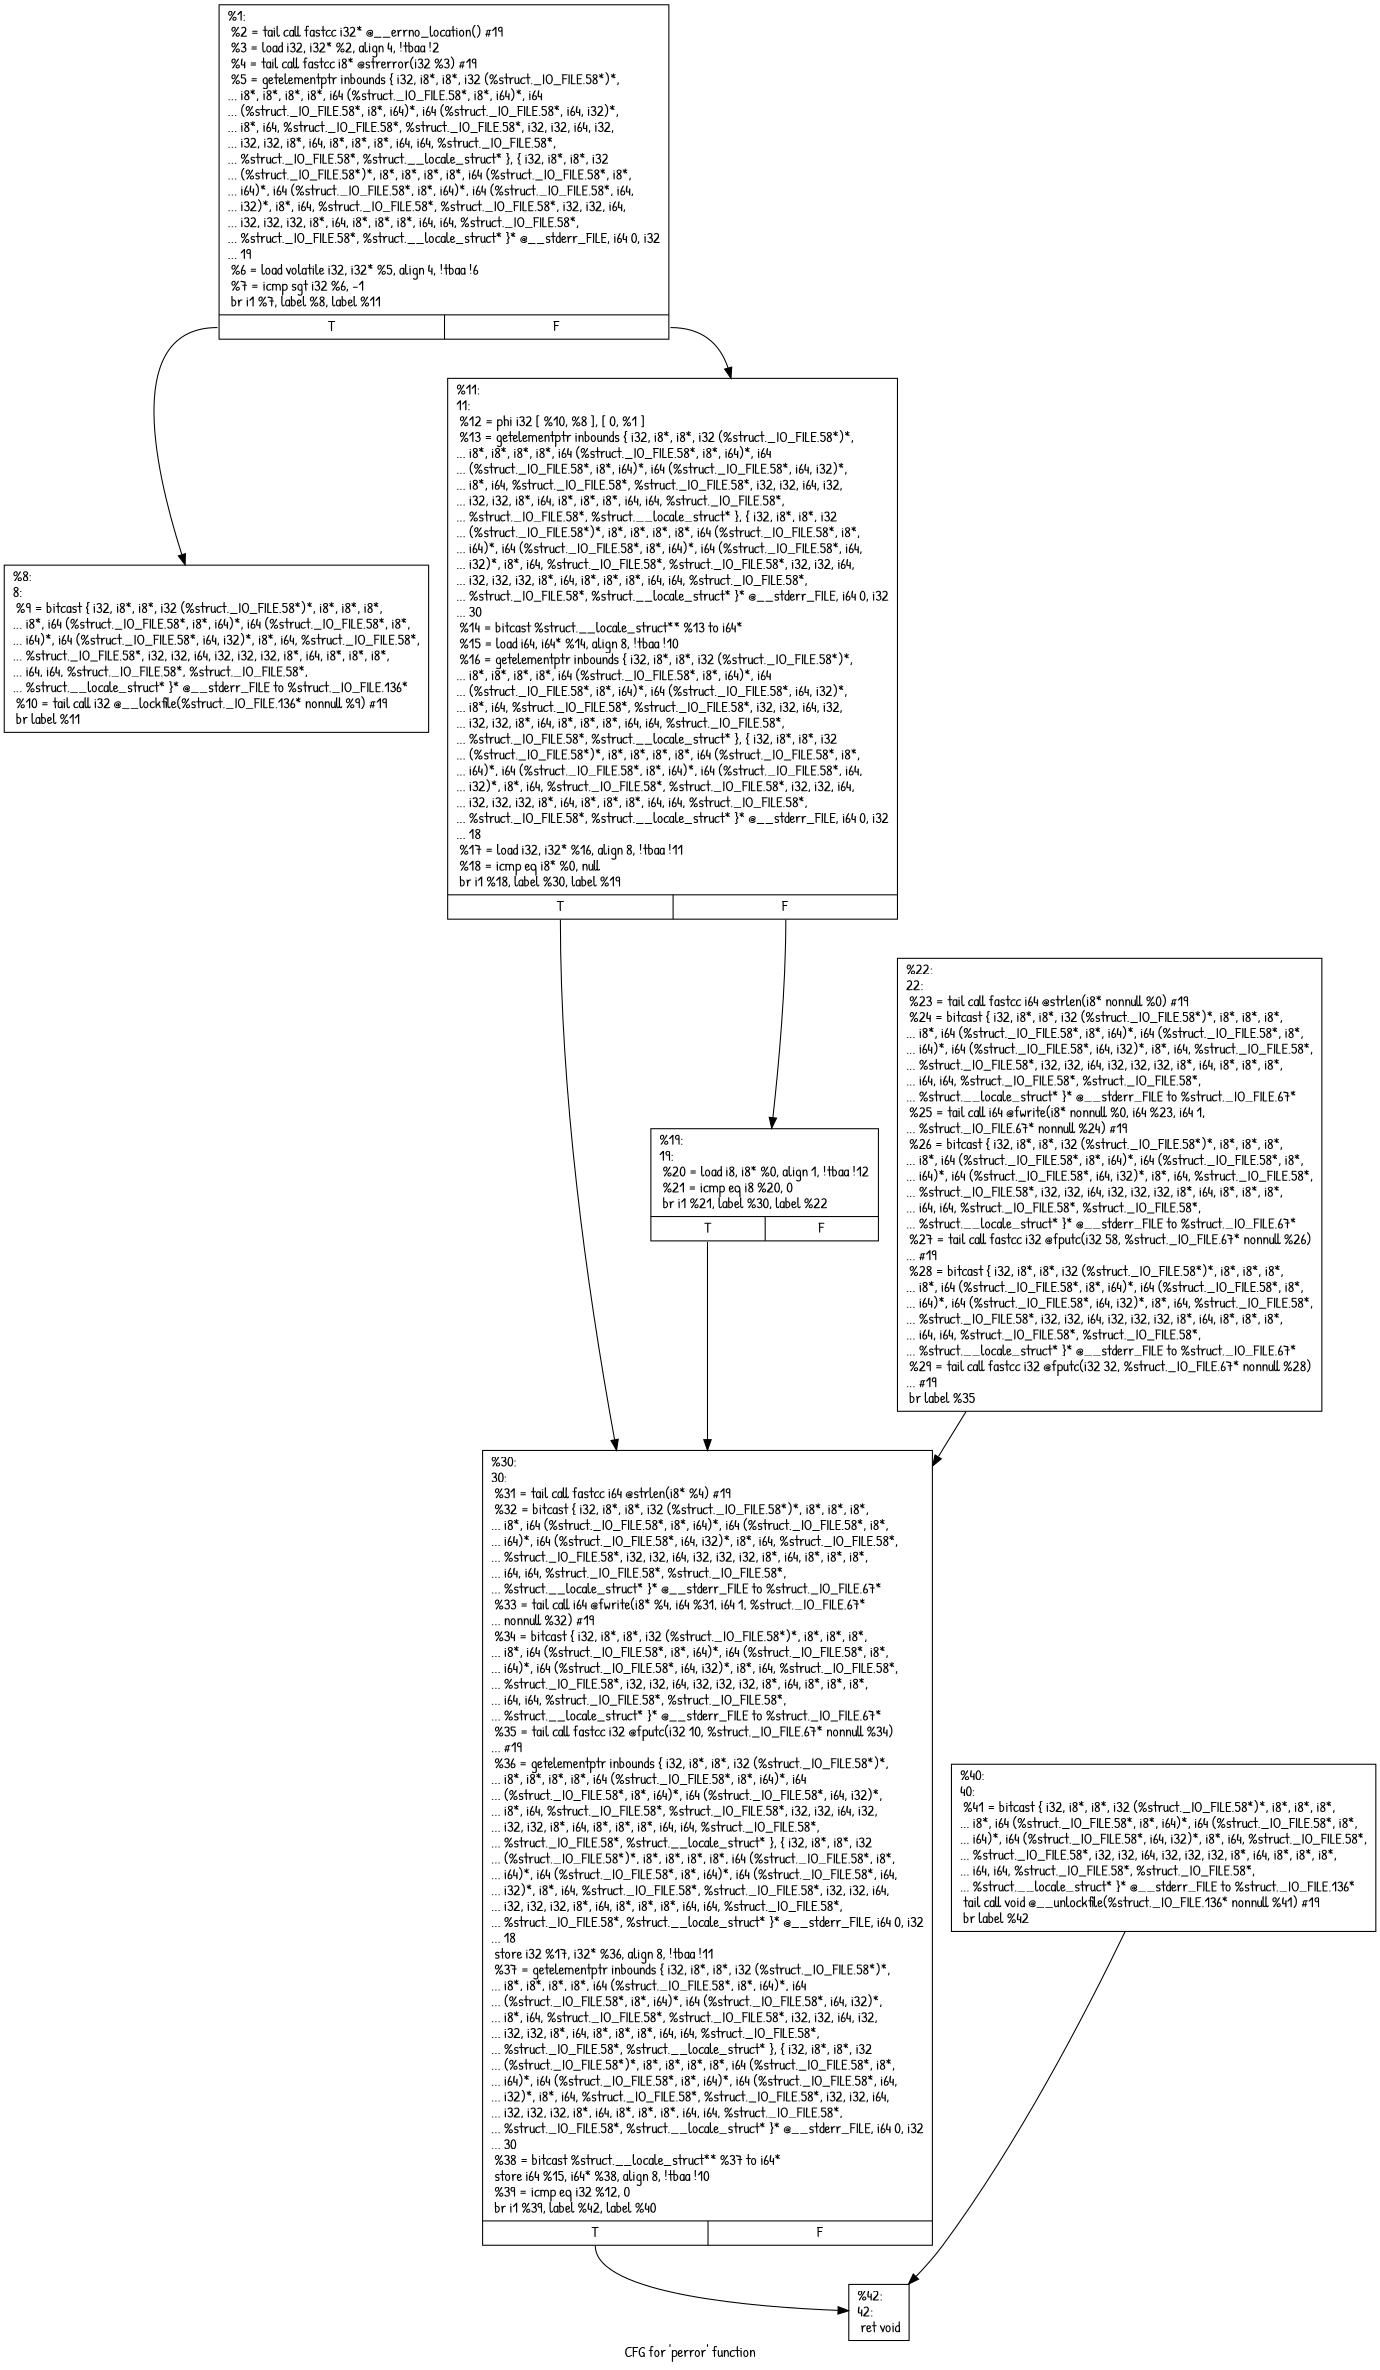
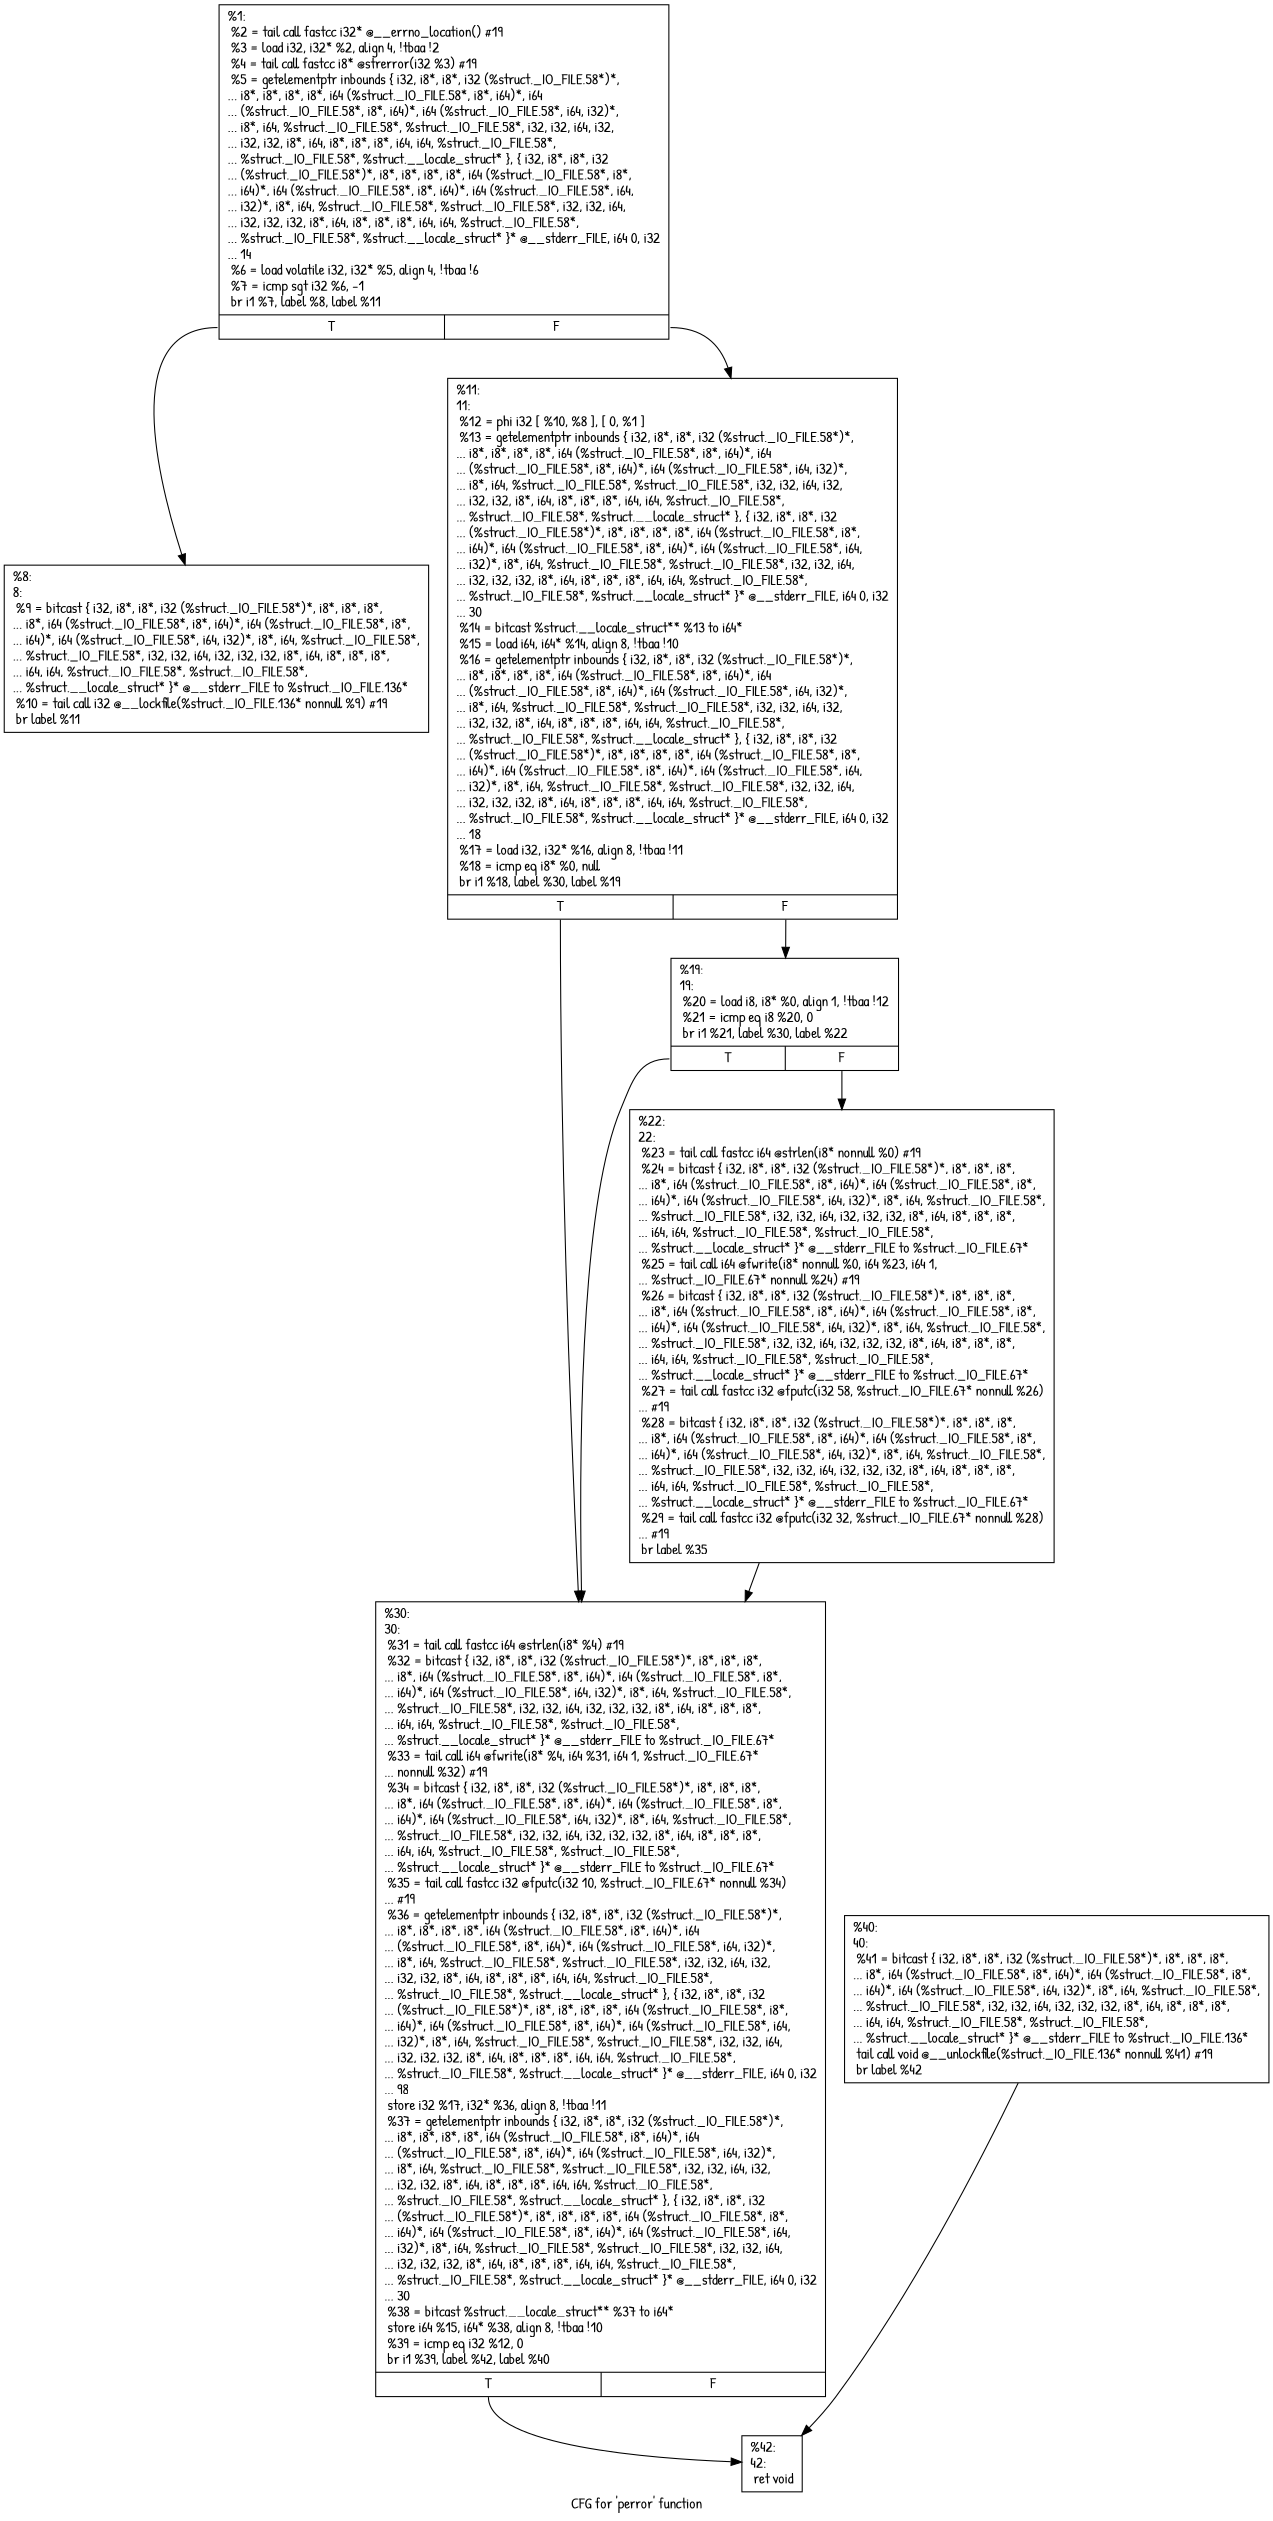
(240, 255) -> (240, 255)
none -> (842, 1085)
(504, 1938) -> (397, 2090)
